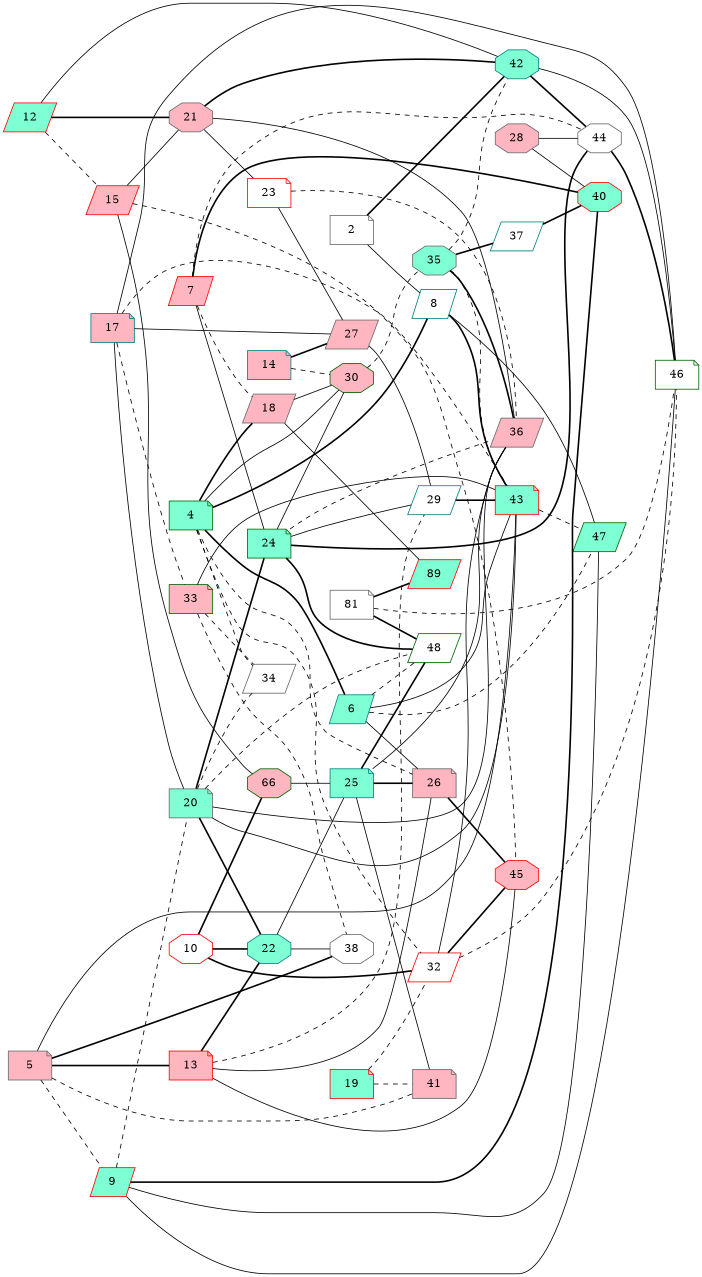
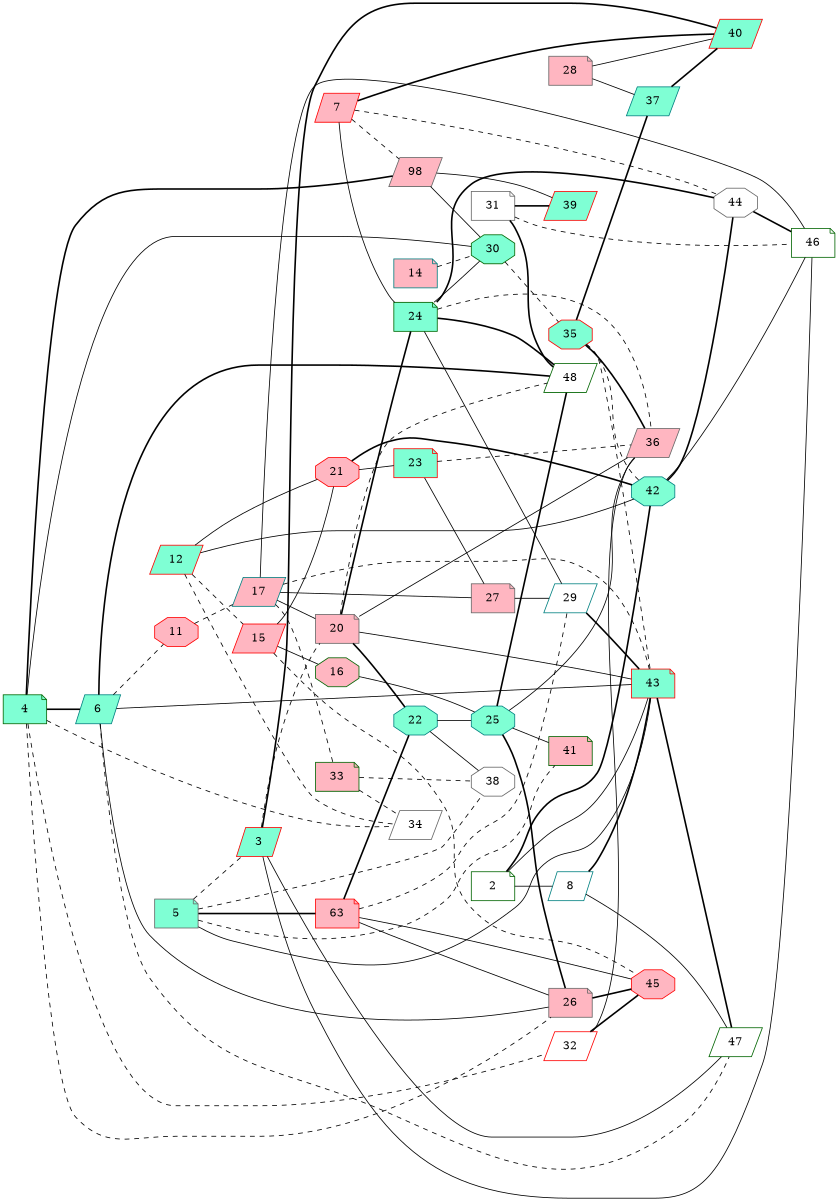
(110, 117) -> (254, 508)
(191, 117) -> (337, 472)
(517, 138) -> (571, 71)
(558, 138) -> (613, 87)
(269, 193) -> (416, 463)
(440, 193) -> none
(600, 197) -> (736, 34)
(352, 230) -> (493, 886)
(517, 236) -> (653, 101)
(434, 261) -> (571, 335)
(113, 328) -> (259, 592)
(352, 335) -> (493, 598)
(309, 350) -> none
(352, 378) -> (493, 249)
(269, 409) -> (416, 172)
(341, 435) -> none
(328, 490) -> (597, 800)
(560, 519) -> (694, 863)
(600, 537) -> (736, 1042)
(434, 574) -> (571, 206)
(352, 605) -> (493, 206)
none -> (176, 632)
(393, 679) -> (206, 379)
(633, 704) -> none
(218, 744) -> (267, 726)
(269, 783) -> (337, 672)
(352, 783) -> (493, 721)
(191, 803) -> (337, 629)
(191, 949) -> none
(193, 1009) -> (345, 876)
(30, 1066) -> (176, 914)
(191, 1066) -> (337, 914)
(352, 1084) -> none
(434, 1084) -> (571, 751)
(113, 1182) -> (259, 842)
